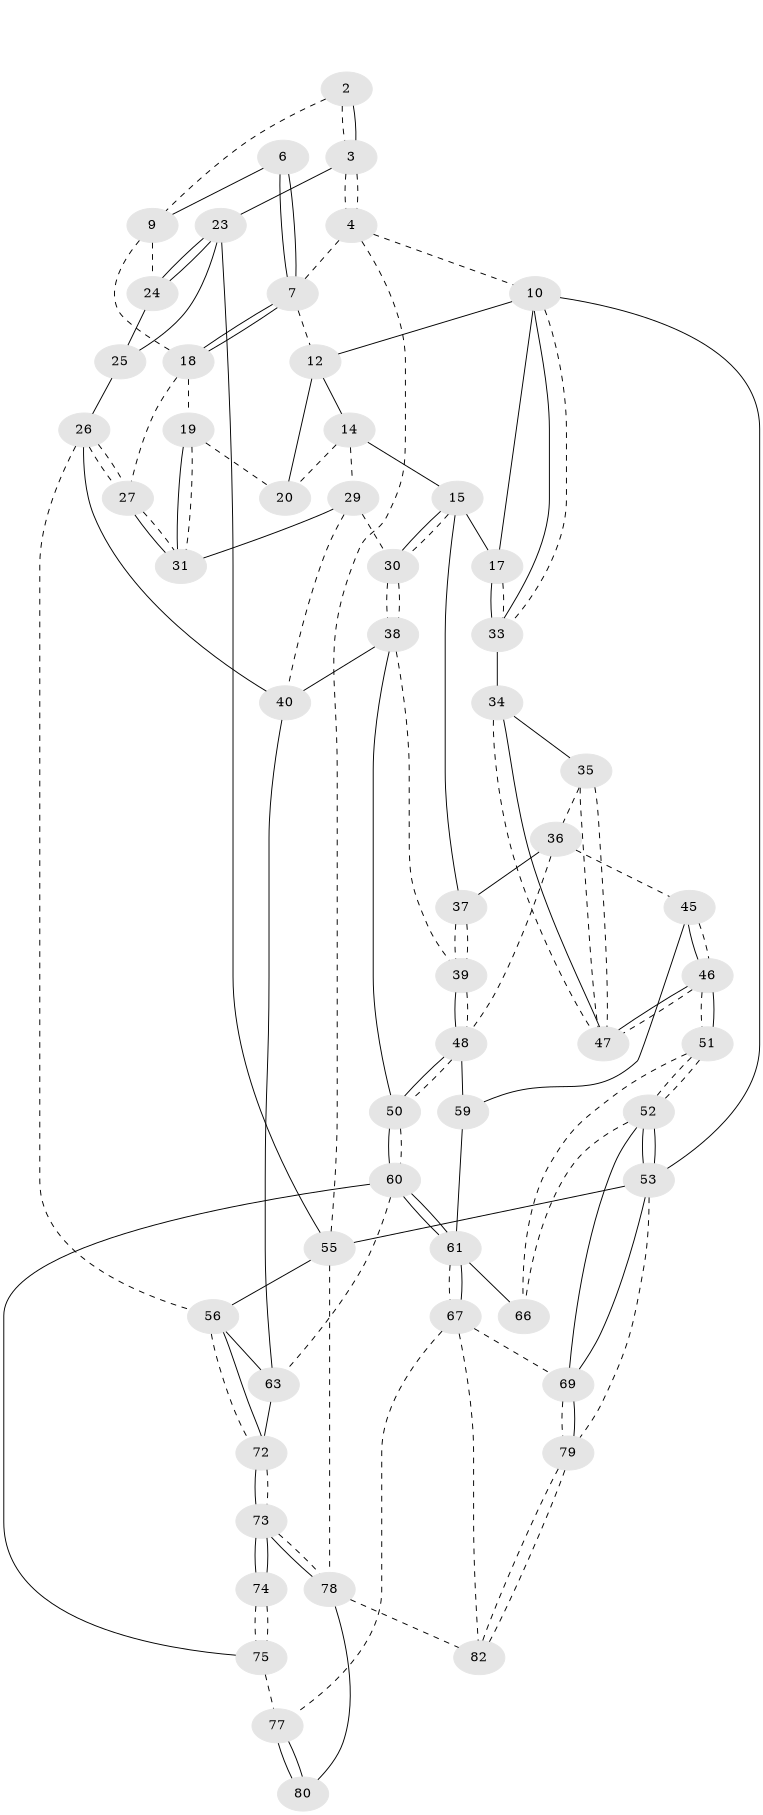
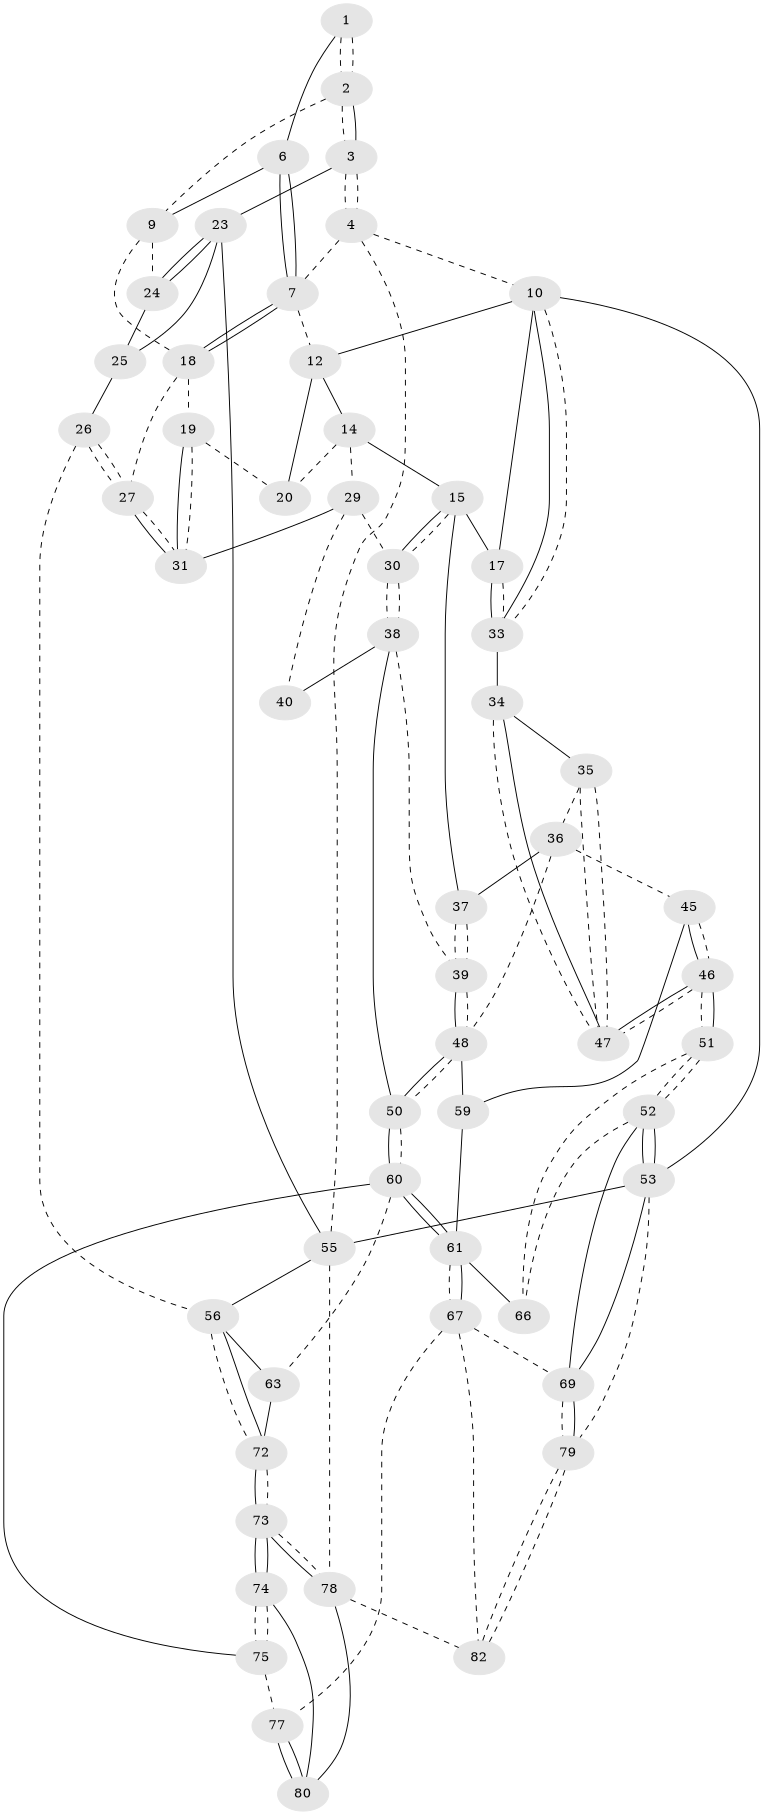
none -> (347, 21)
(143, 591) -> none
(268, 1044) -> none
none -> (311, 1687)
